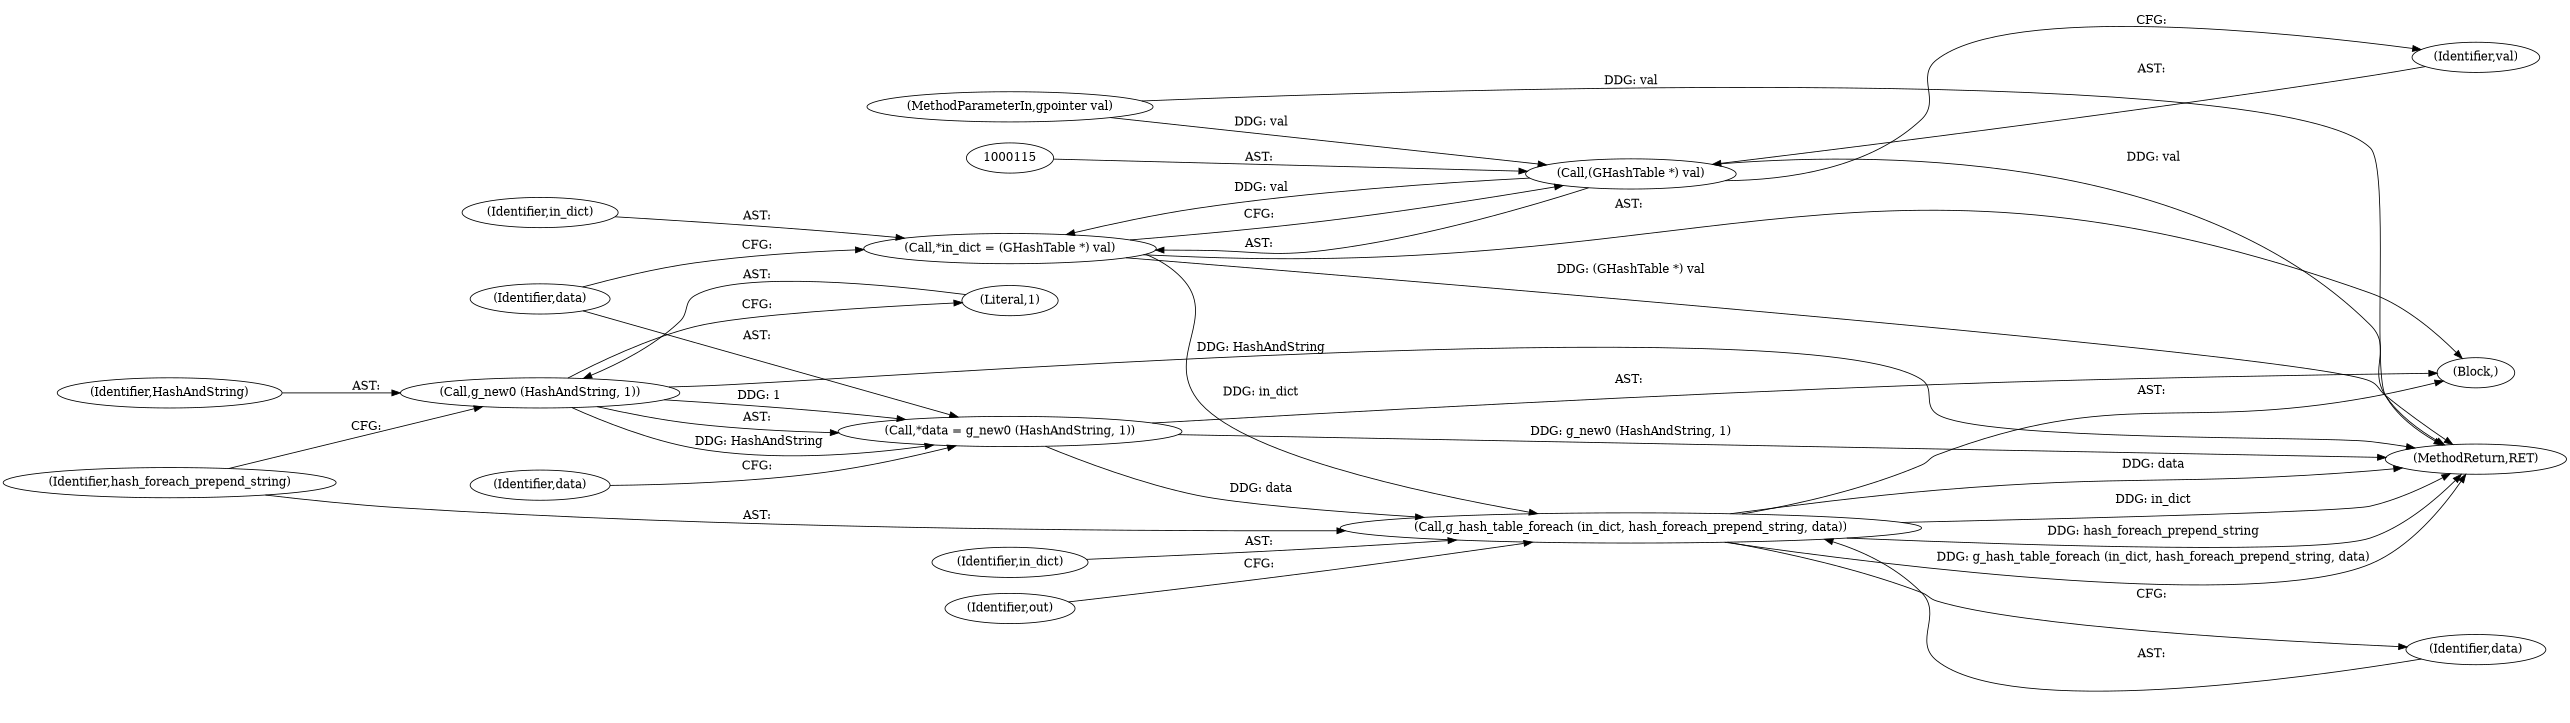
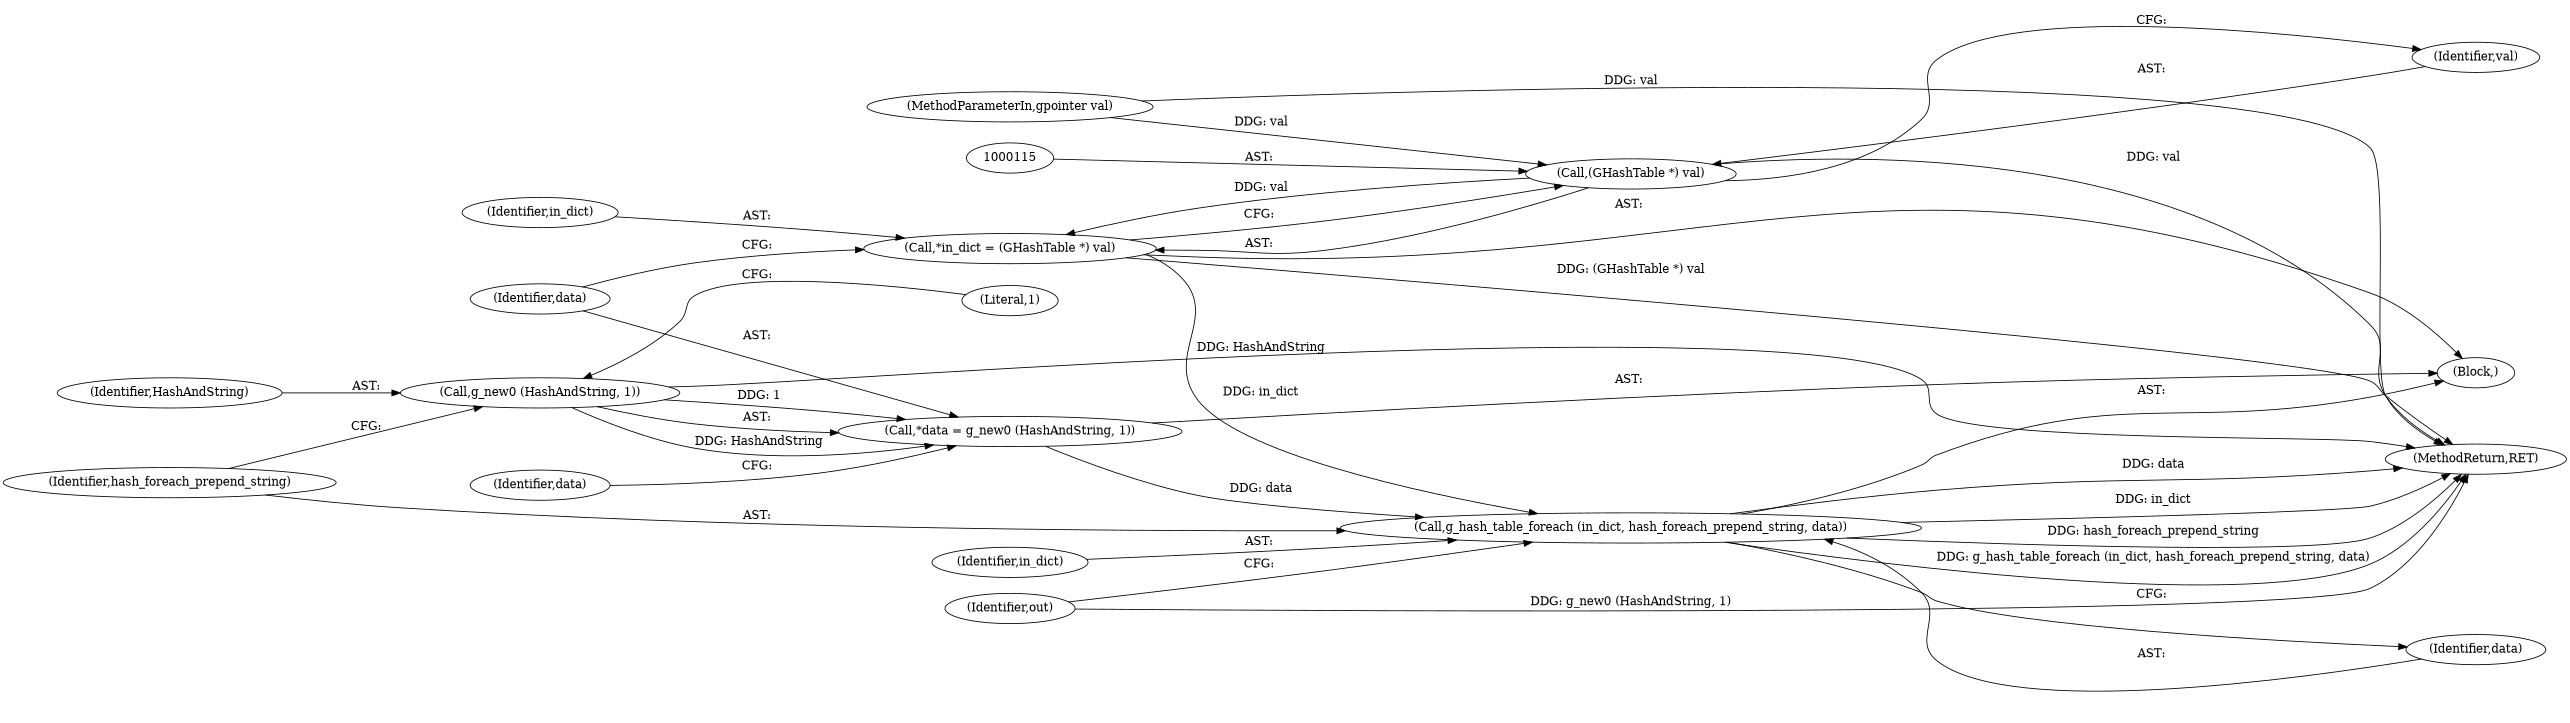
(759, 275) -> (759, 275)
(756, 317) -> none
(1778, 446) -> (1795, 610)
